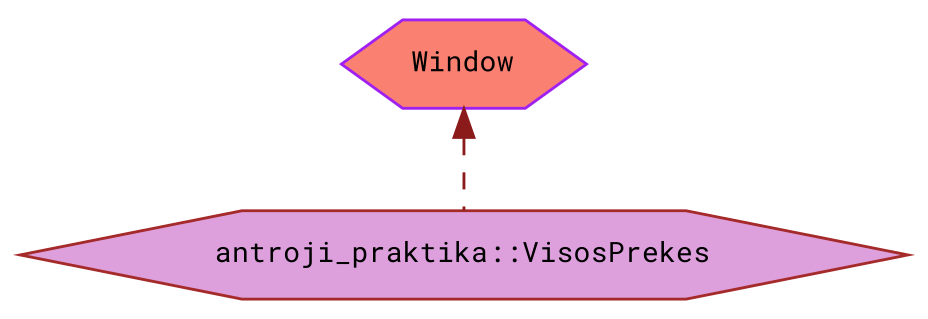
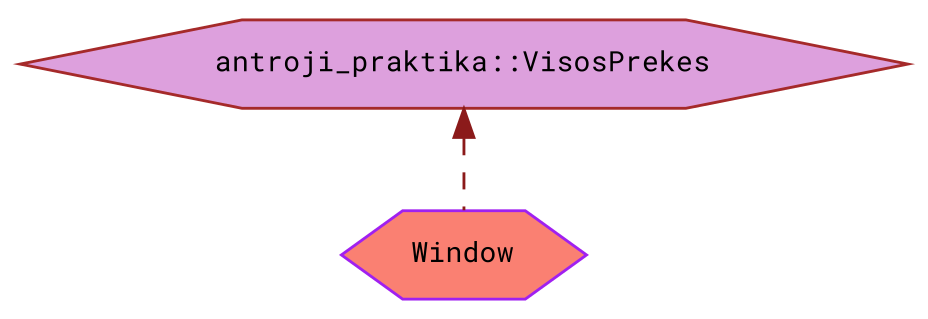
(464, 174) -> (464, 174)
